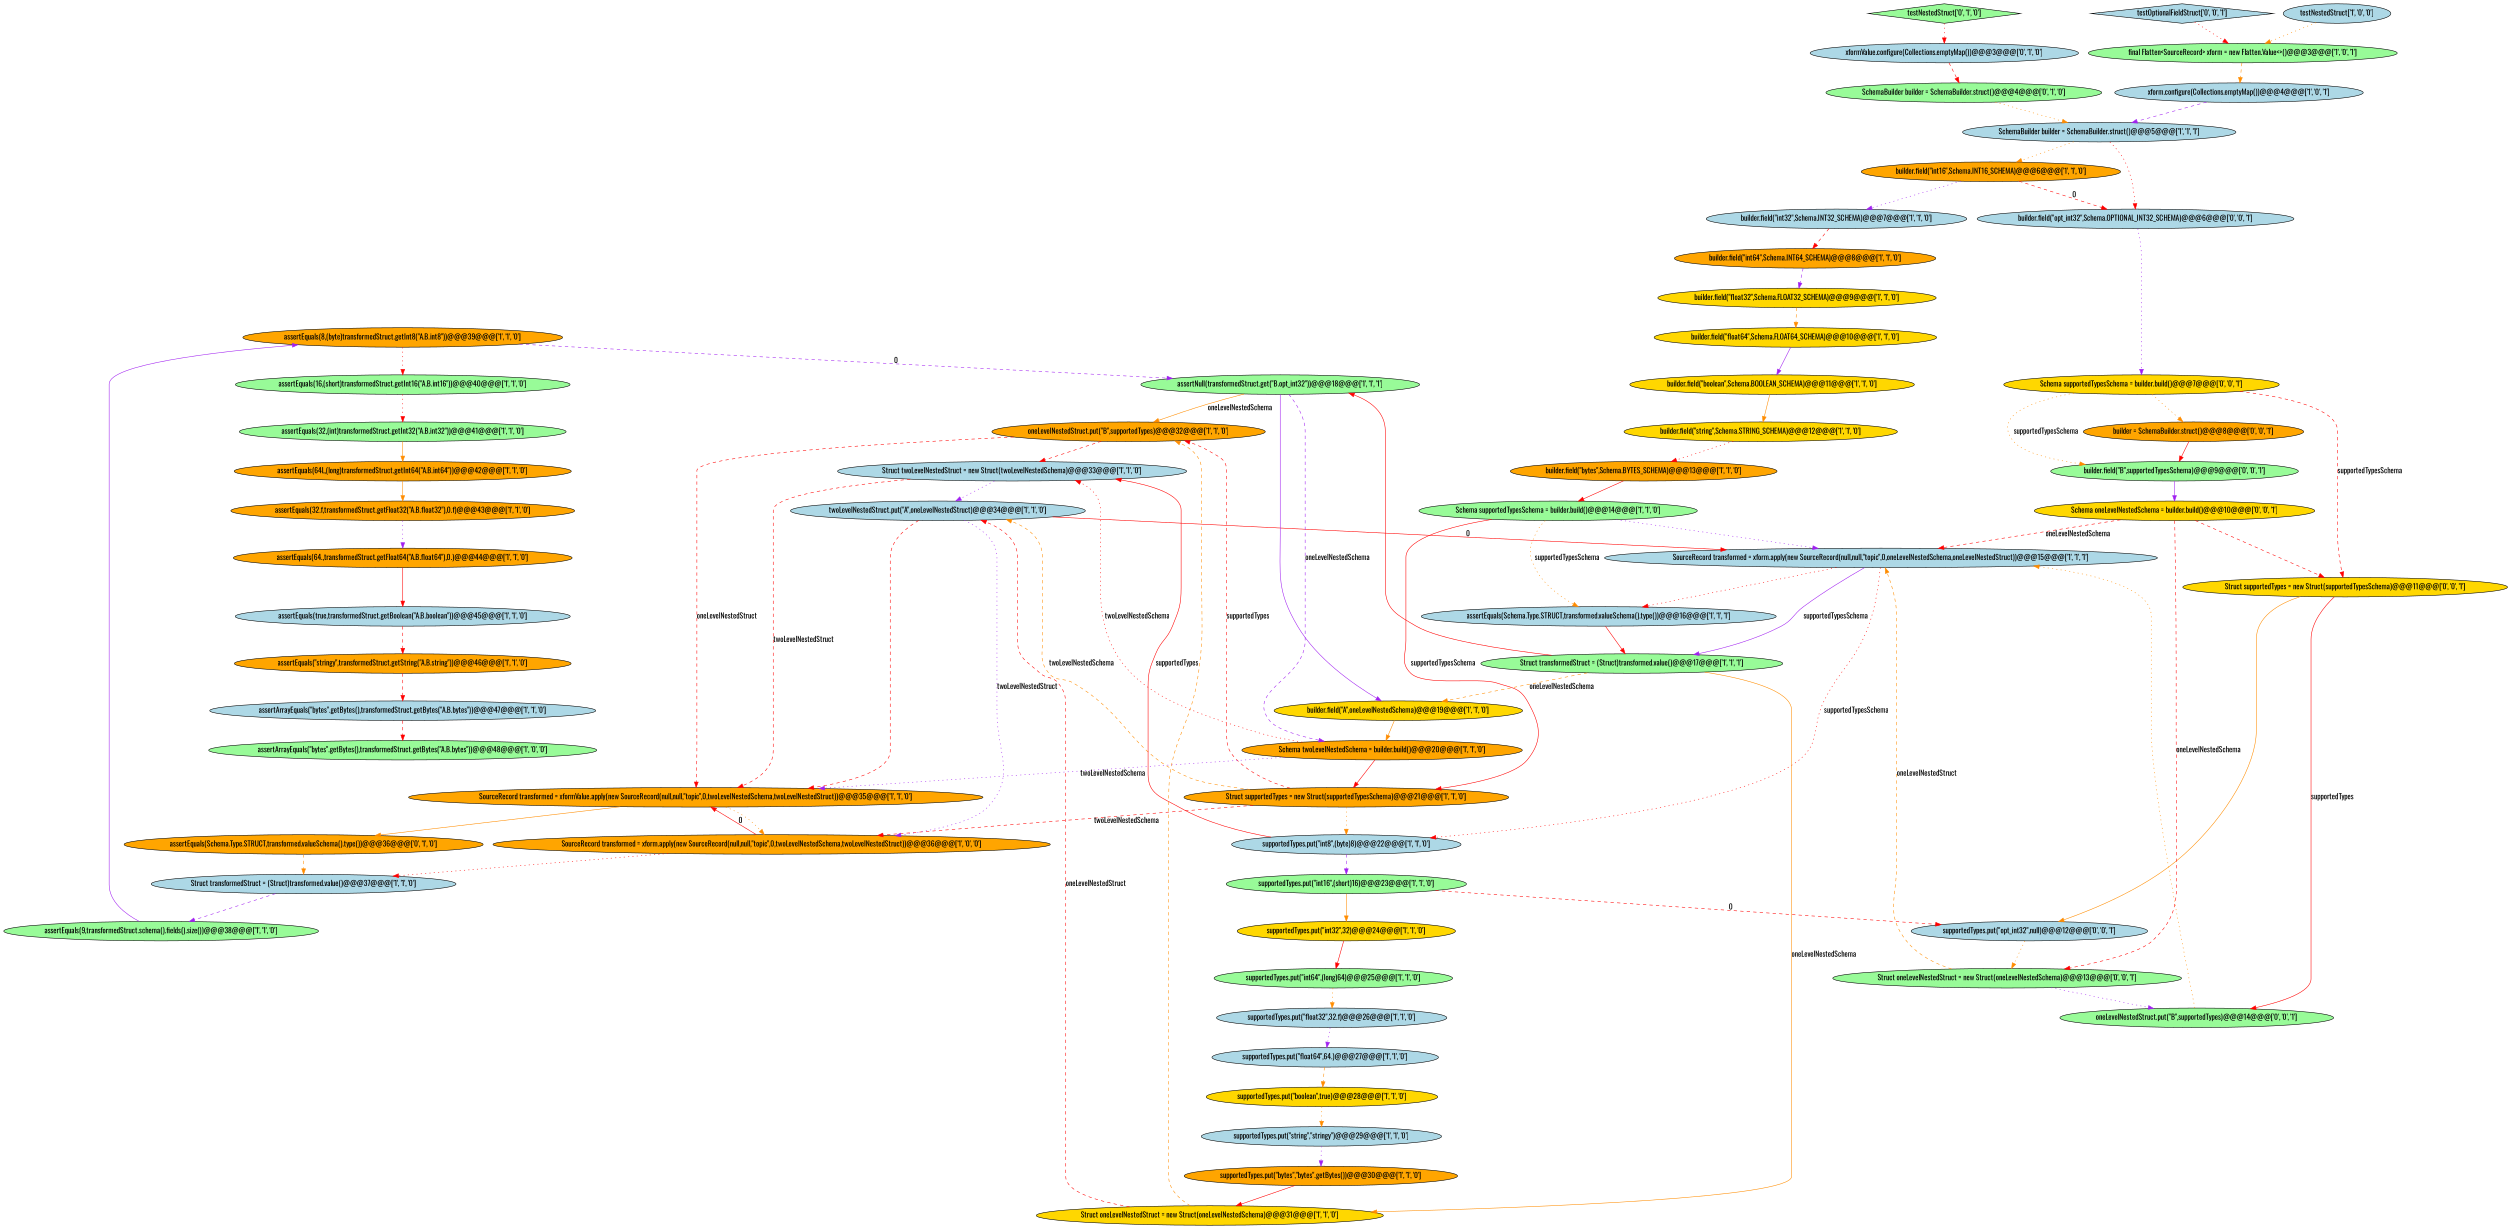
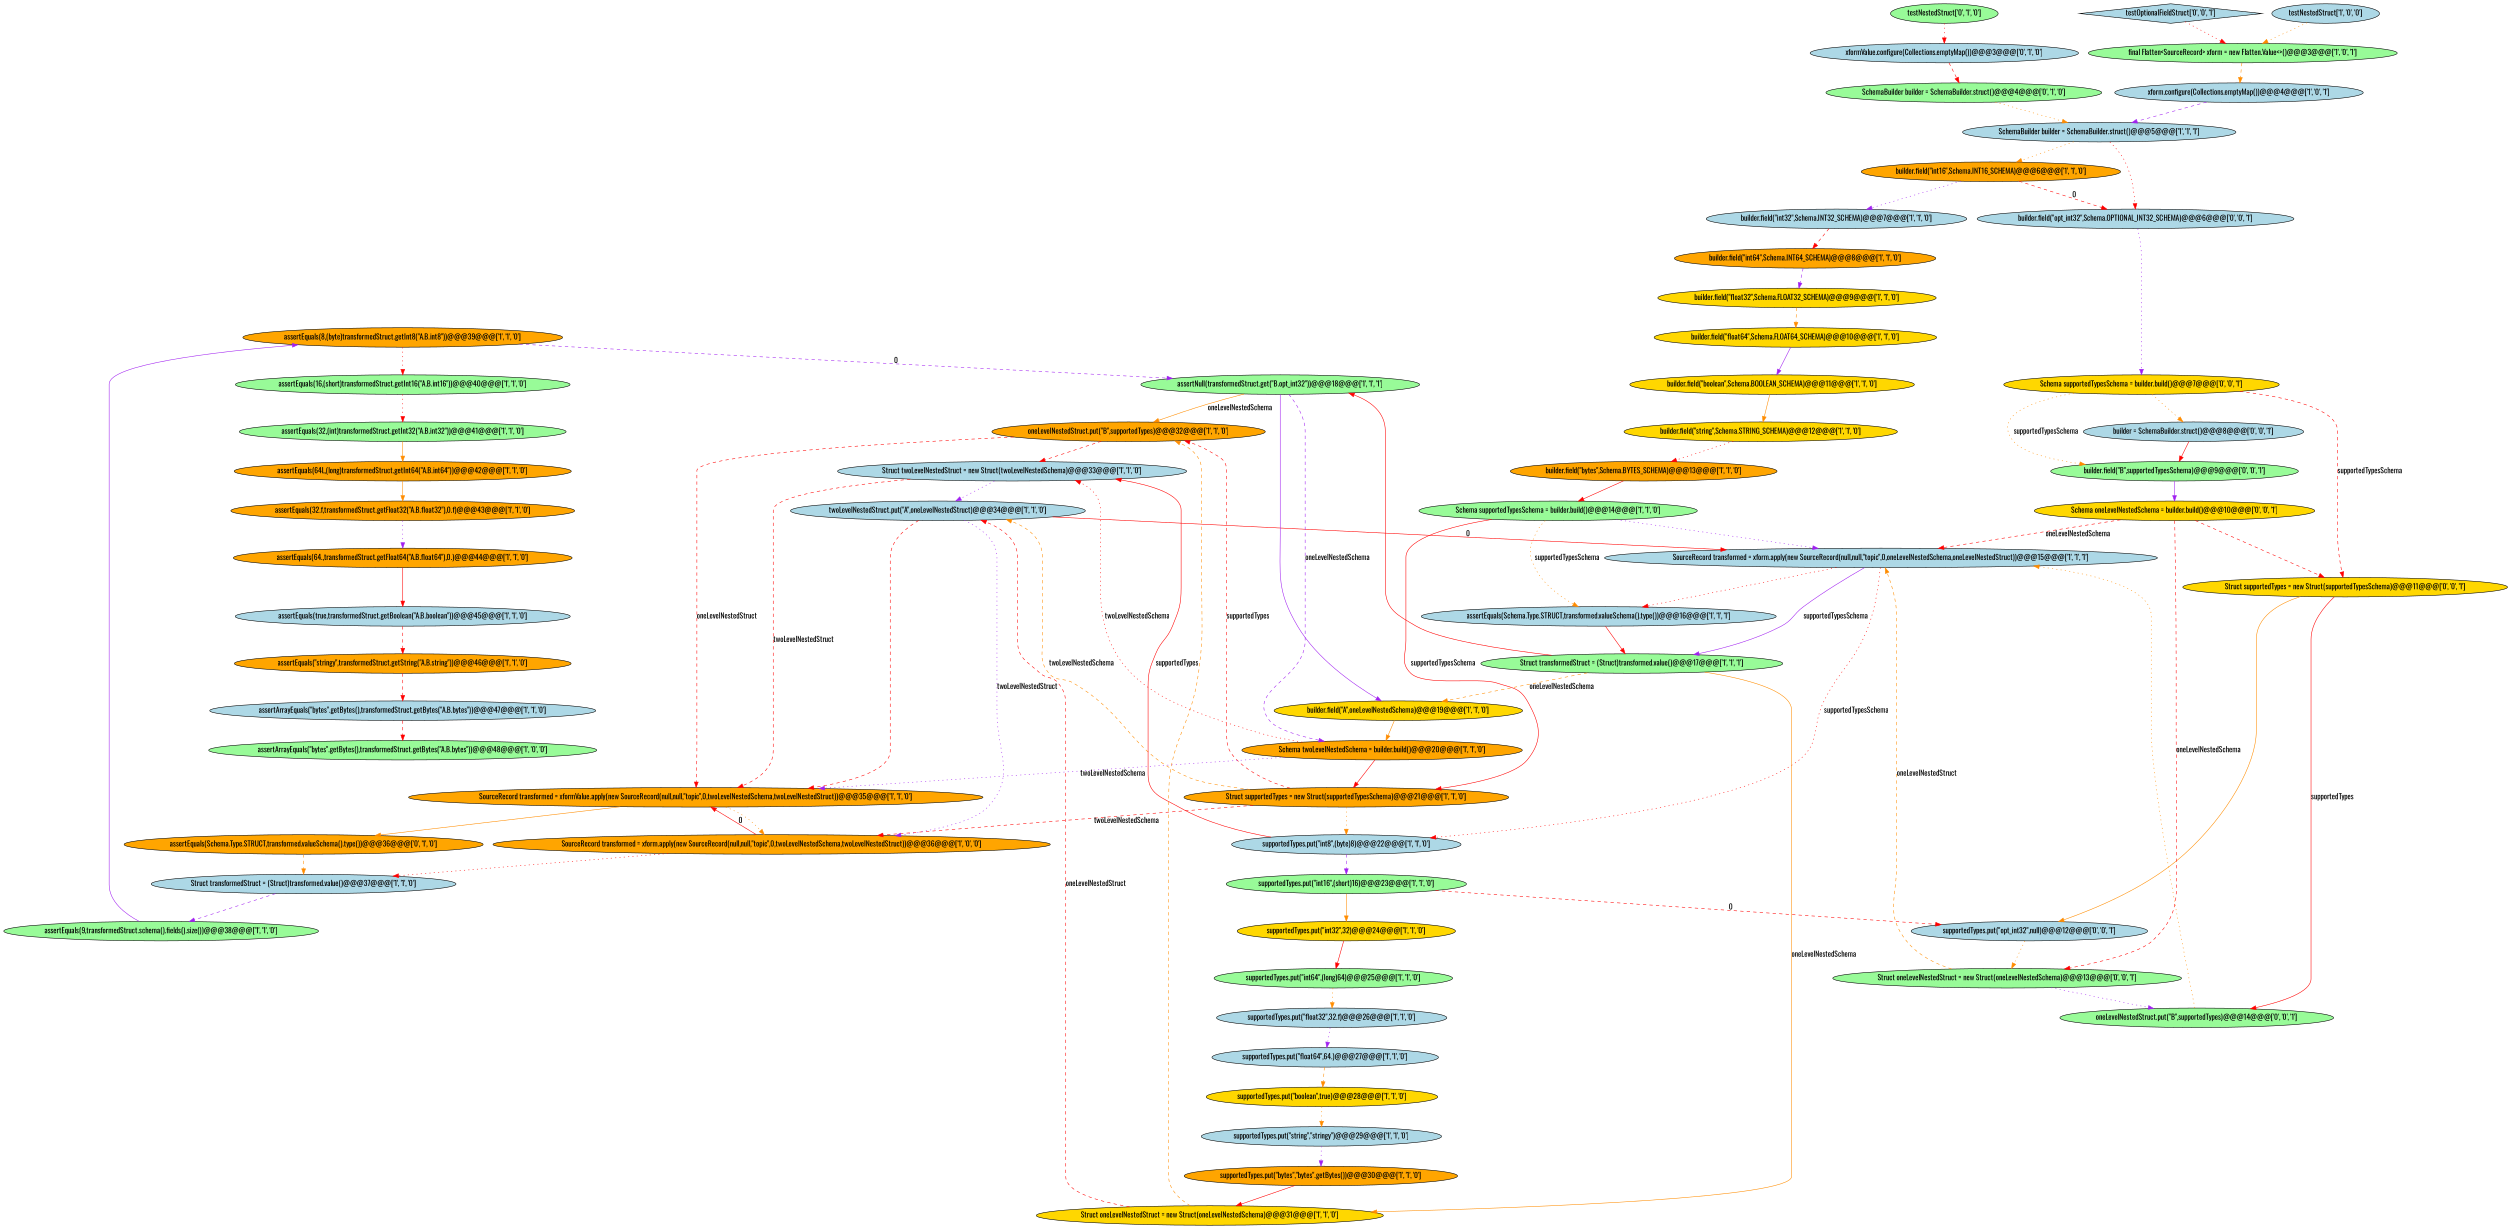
(1944, 14) -> (1944, 14)
(2193, 432) -> (2193, 432)
